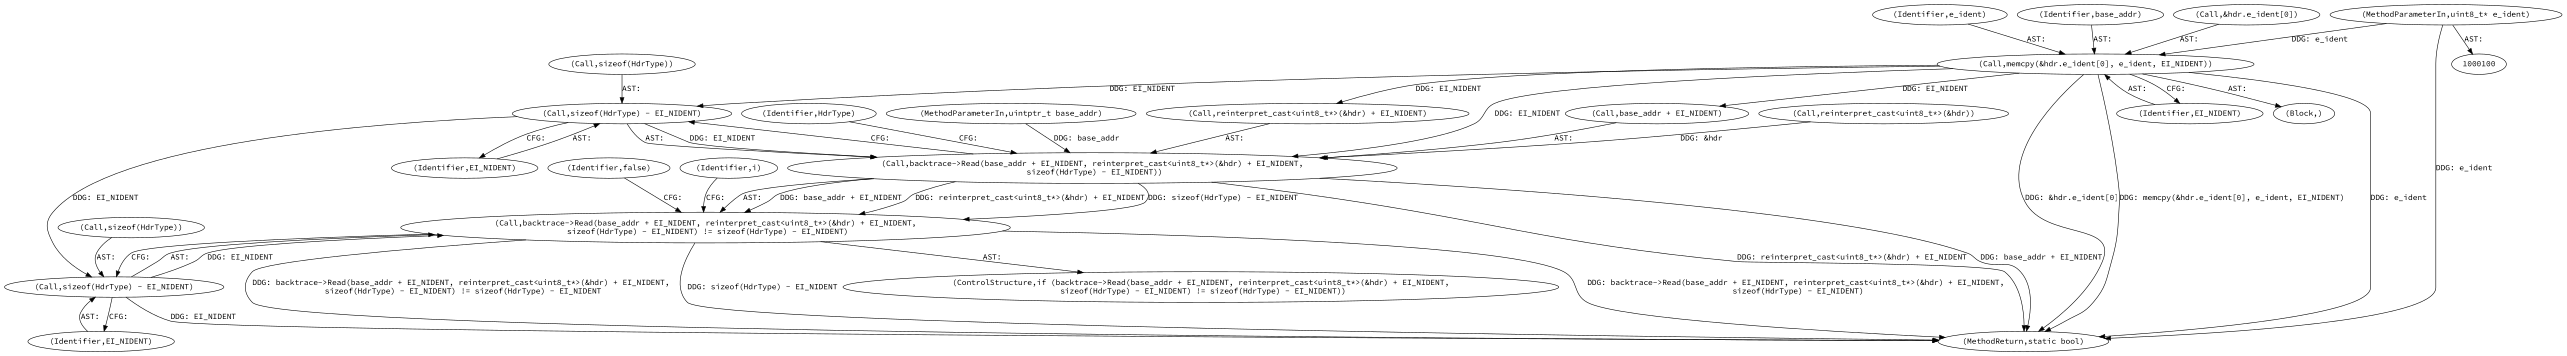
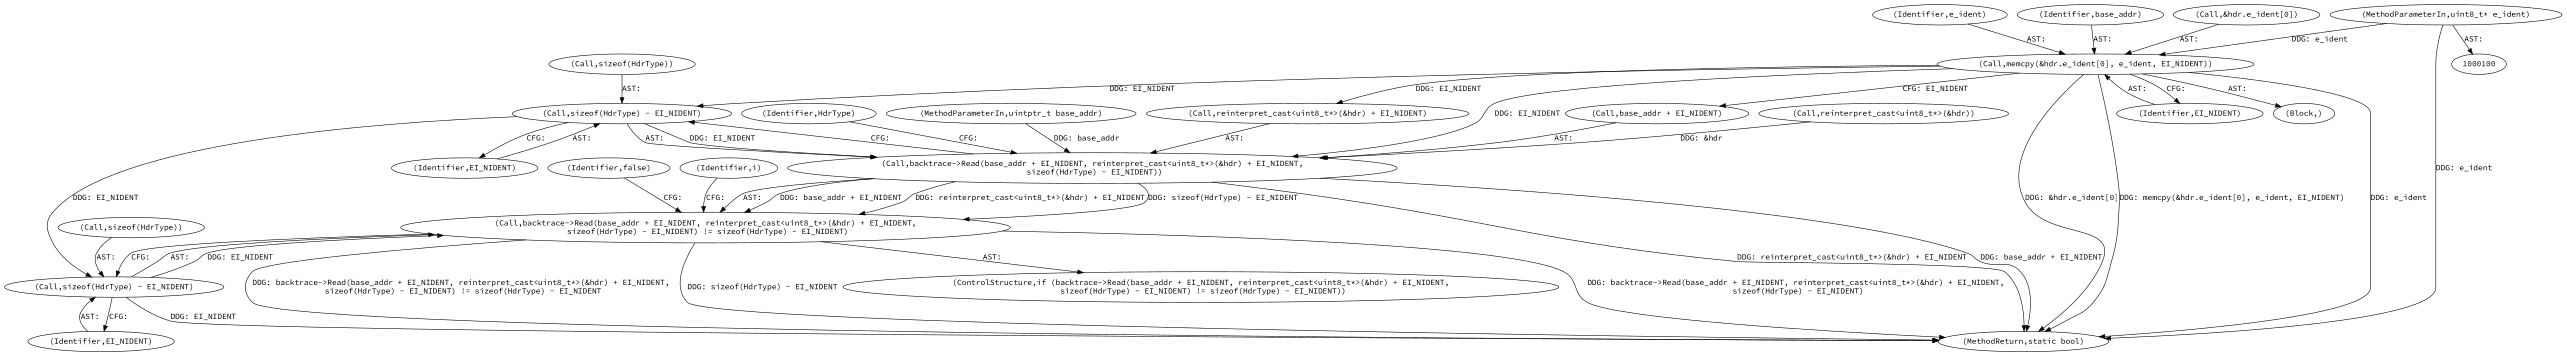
(1935, 89) -> (1935, 89)
